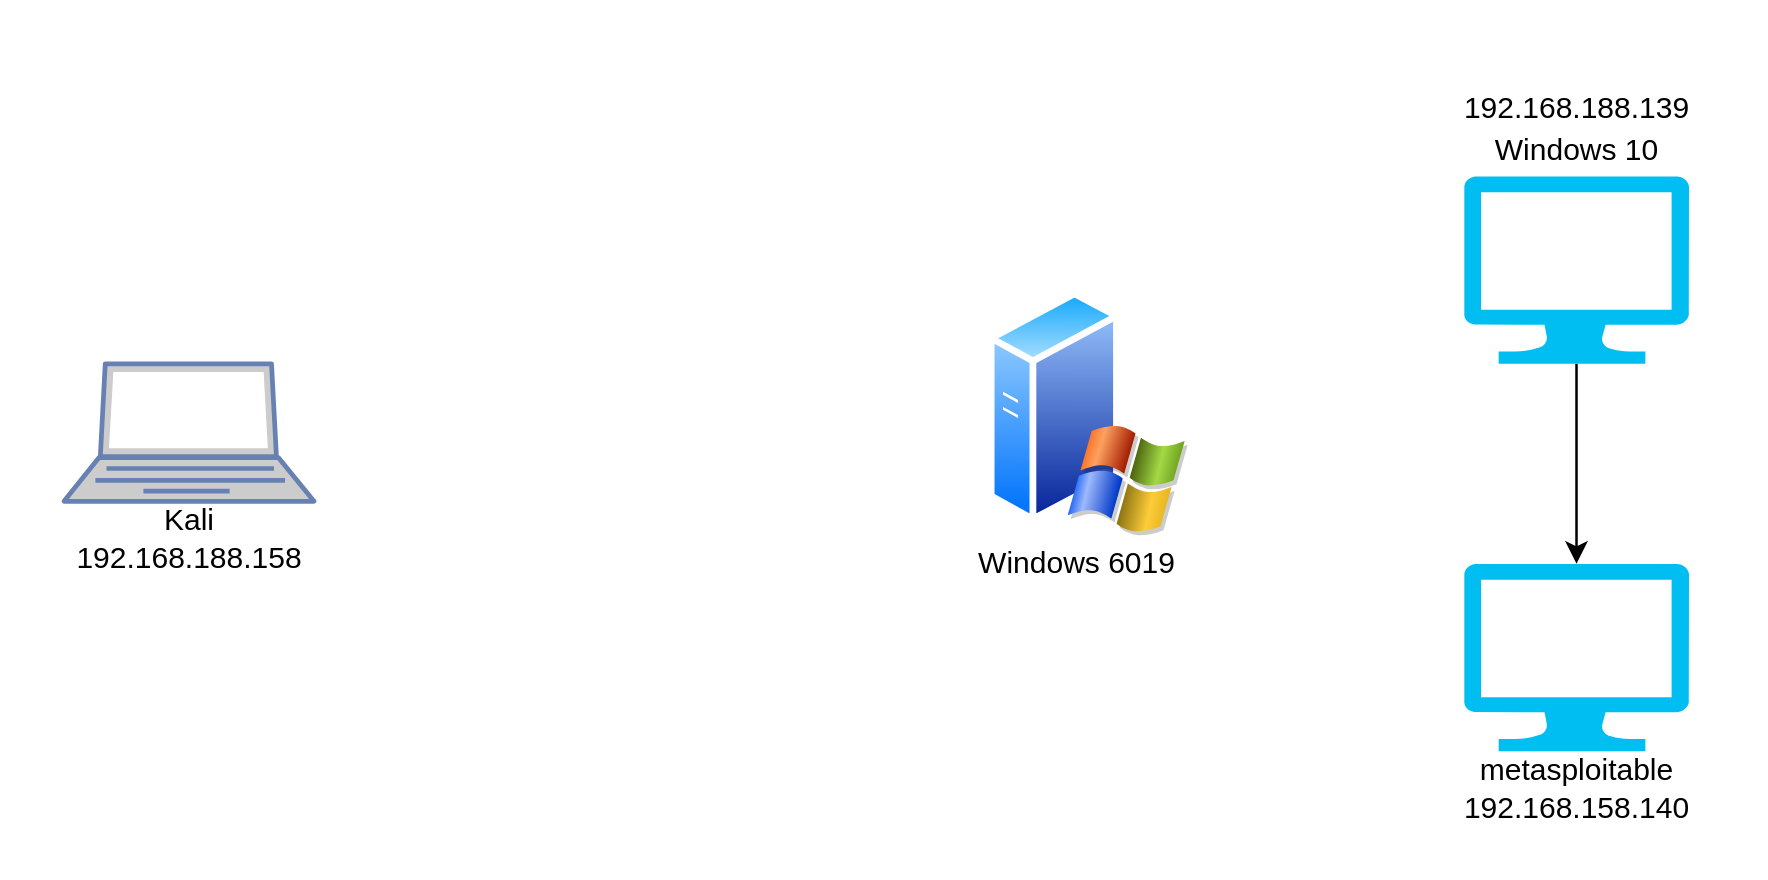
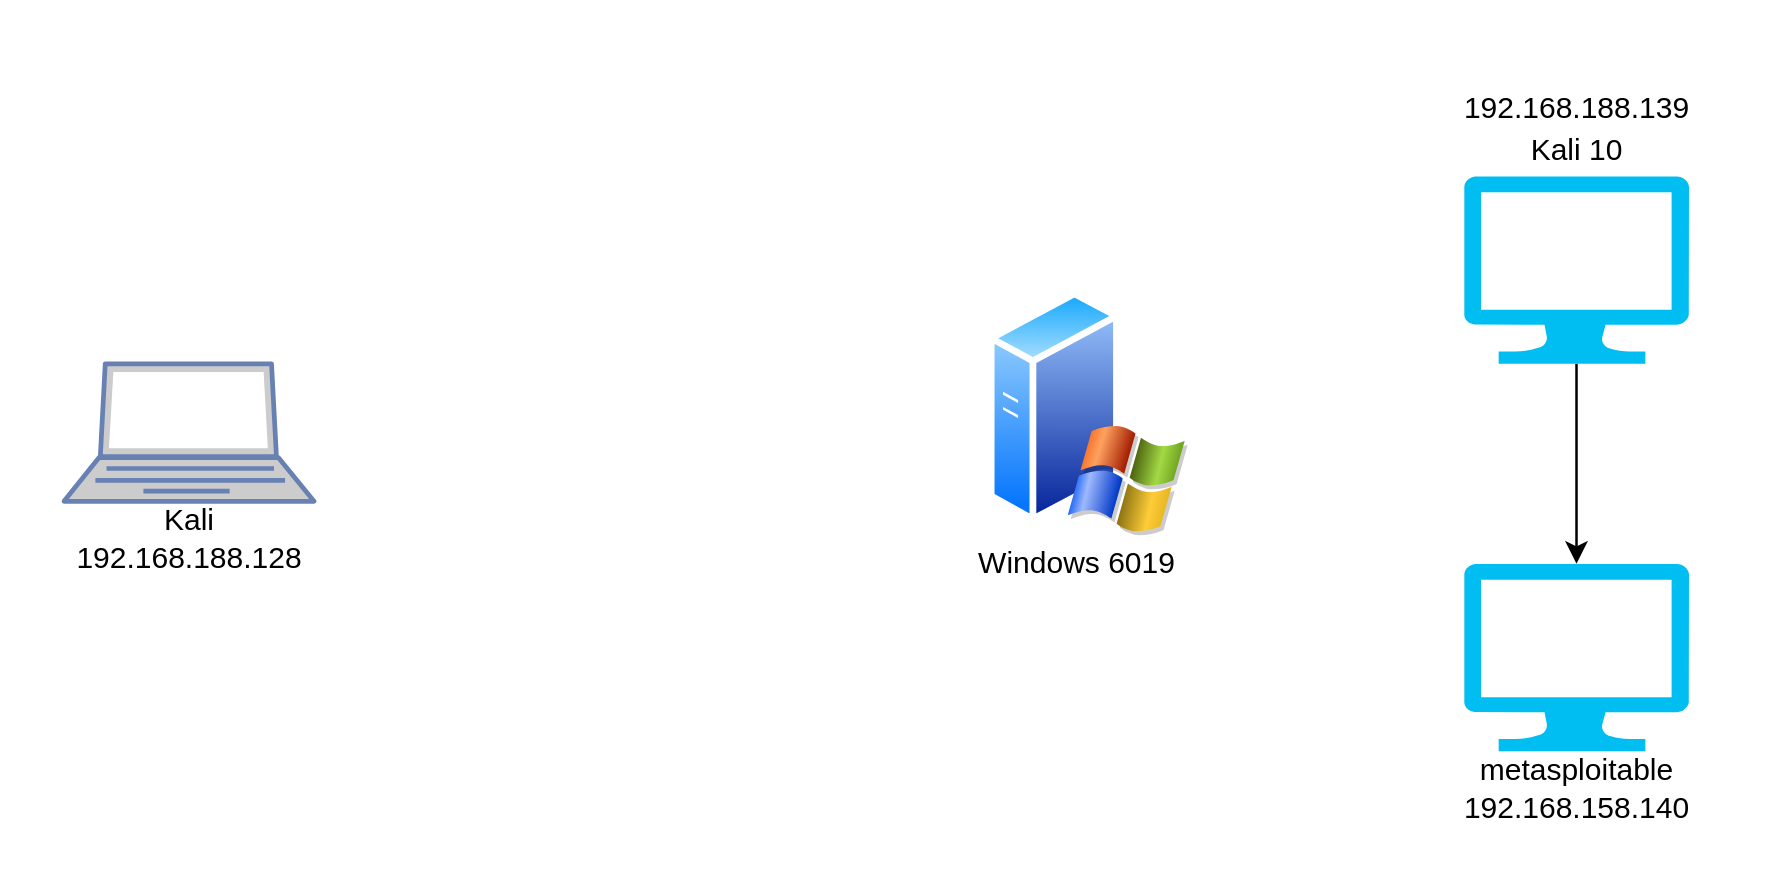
(1578, 151) -> (1578, 151)
(190, 539) -> (190, 539)
